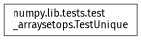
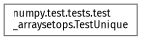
(71, 20) -> (71, 20)
